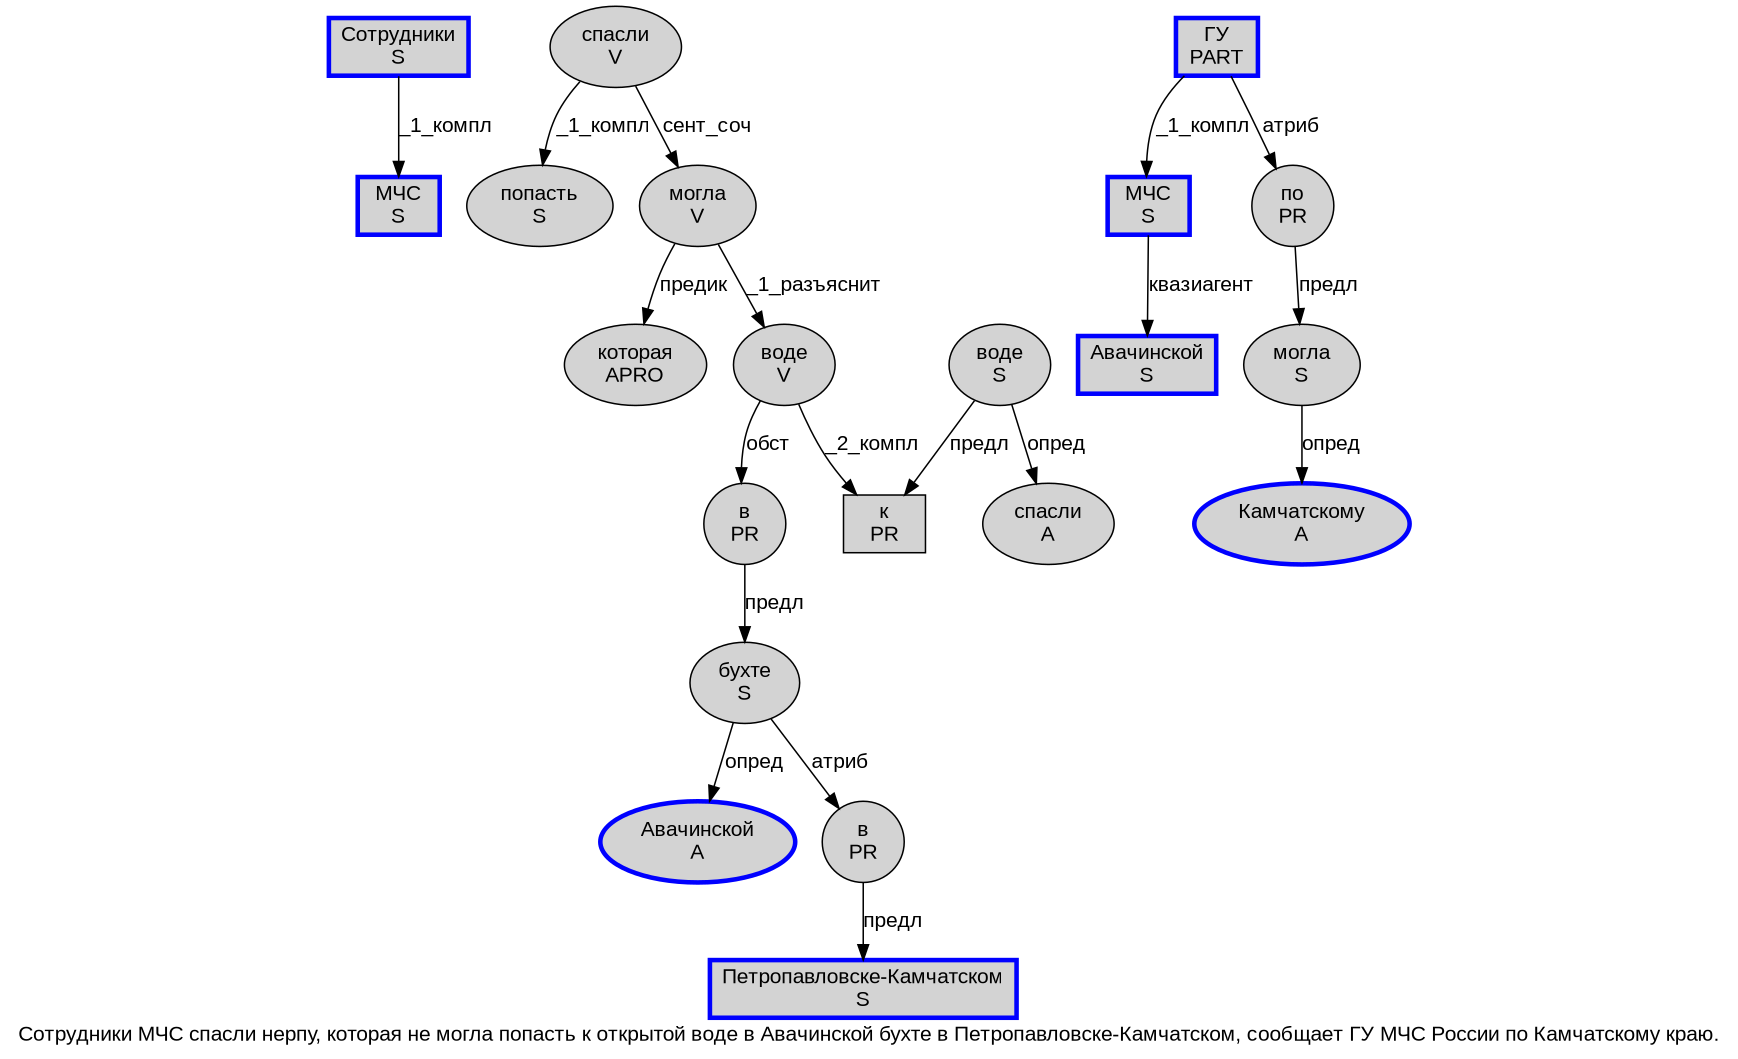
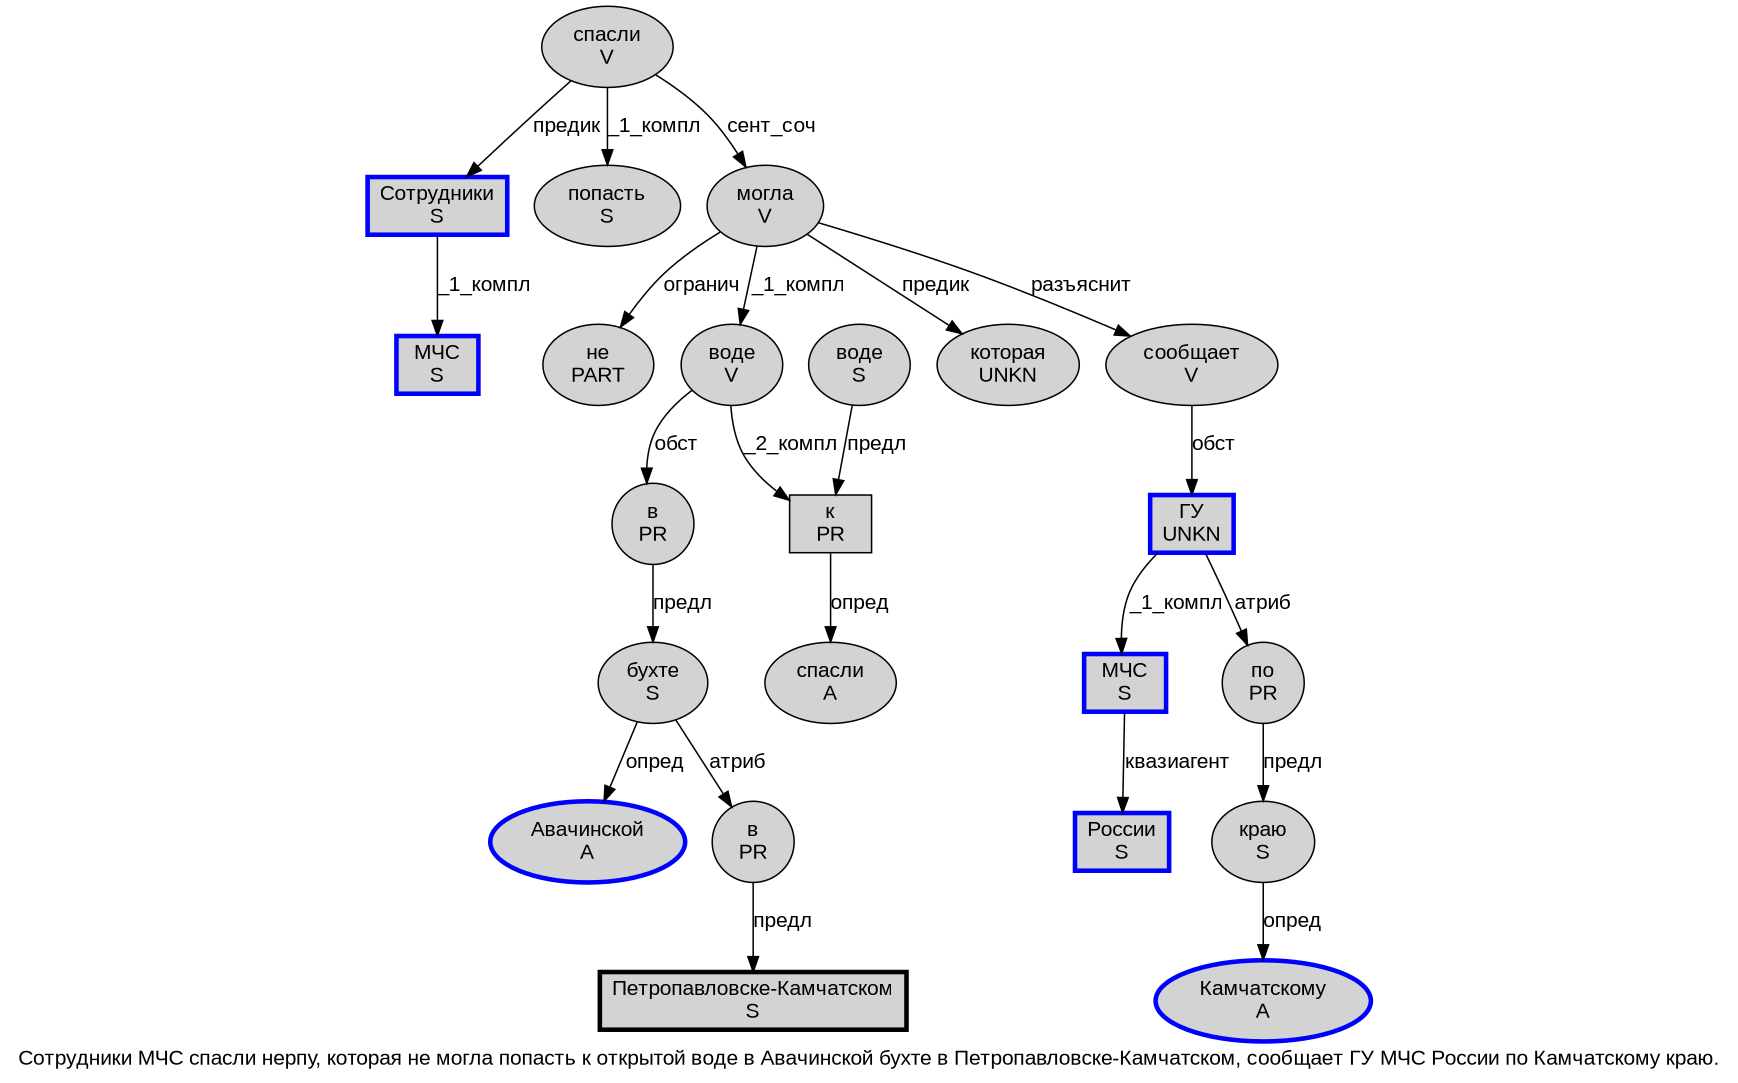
(1217, 47) -> (1192, 524)
none -> (524, 123)
(814, 285) -> (799, 285)
none -> (598, 365)
(636, 365) -> (1008, 365)
(1147, 365) -> (1122, 842)
none -> (1192, 365)
(1302, 365) -> (1263, 842)
(1022, 437) -> (831, 590)
(863, 989) -> (753, 1001)
